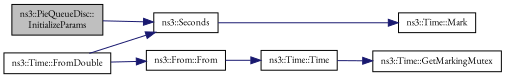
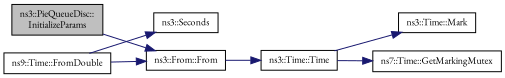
(123, 21) -> (116, 38)
(303, 23) -> (363, 43)
(437, 61) -> (437, 61)
(57, 63) -> (57, 63)
